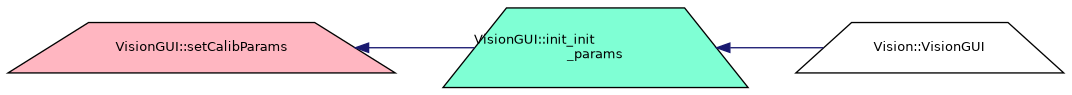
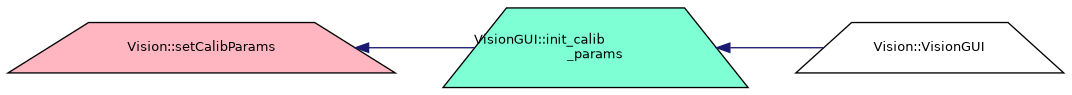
(202, 48) -> (202, 48)
(596, 48) -> (596, 48)
